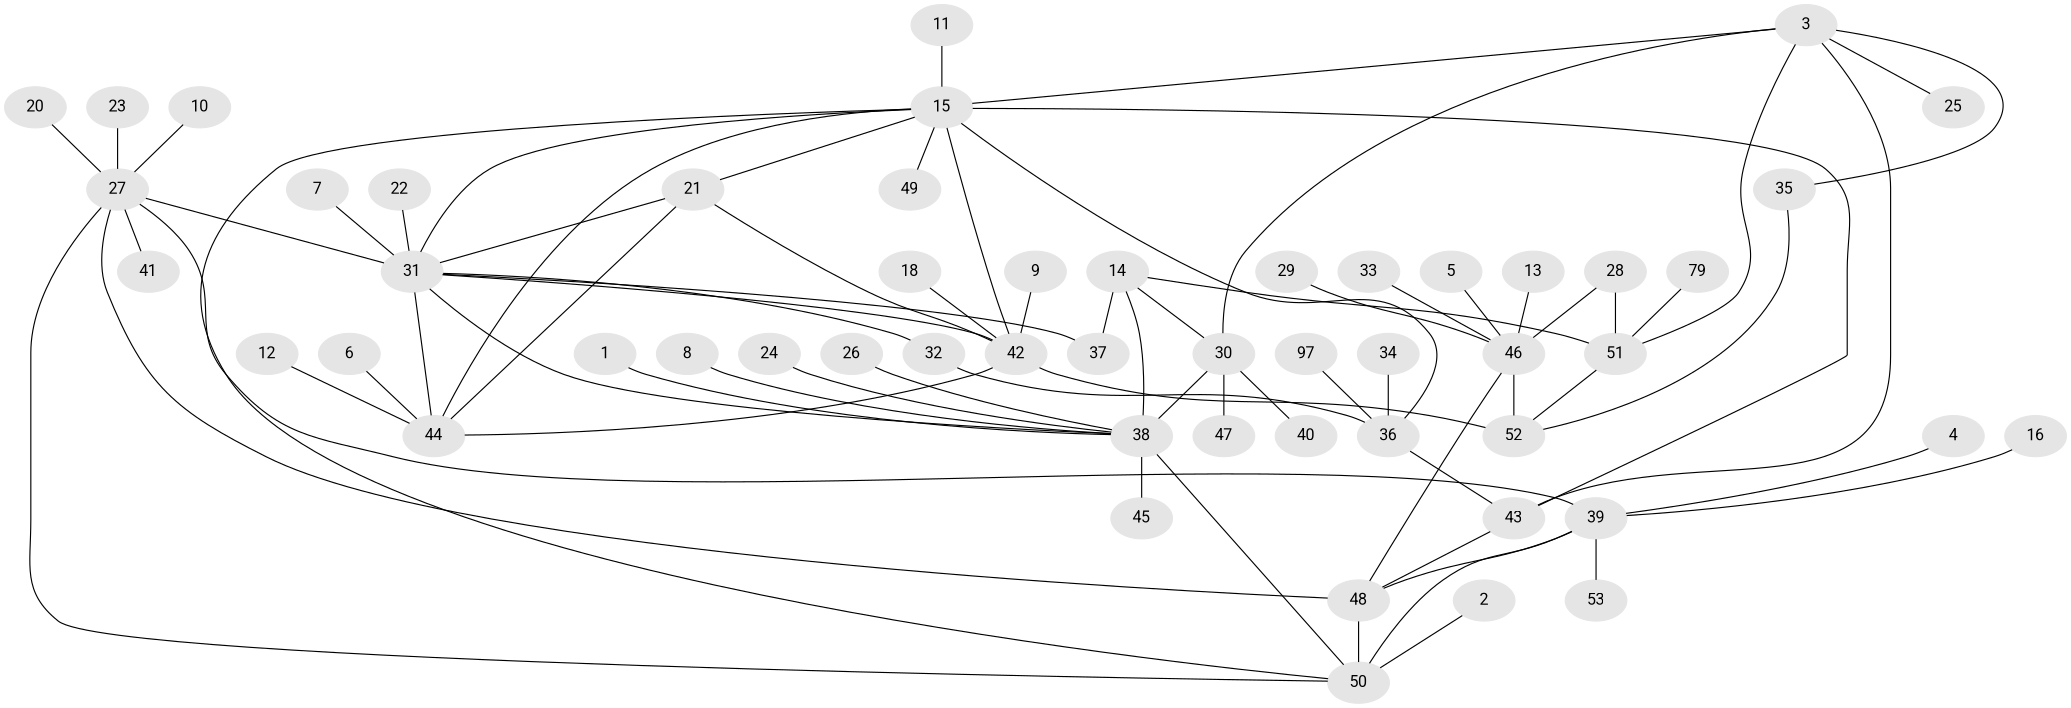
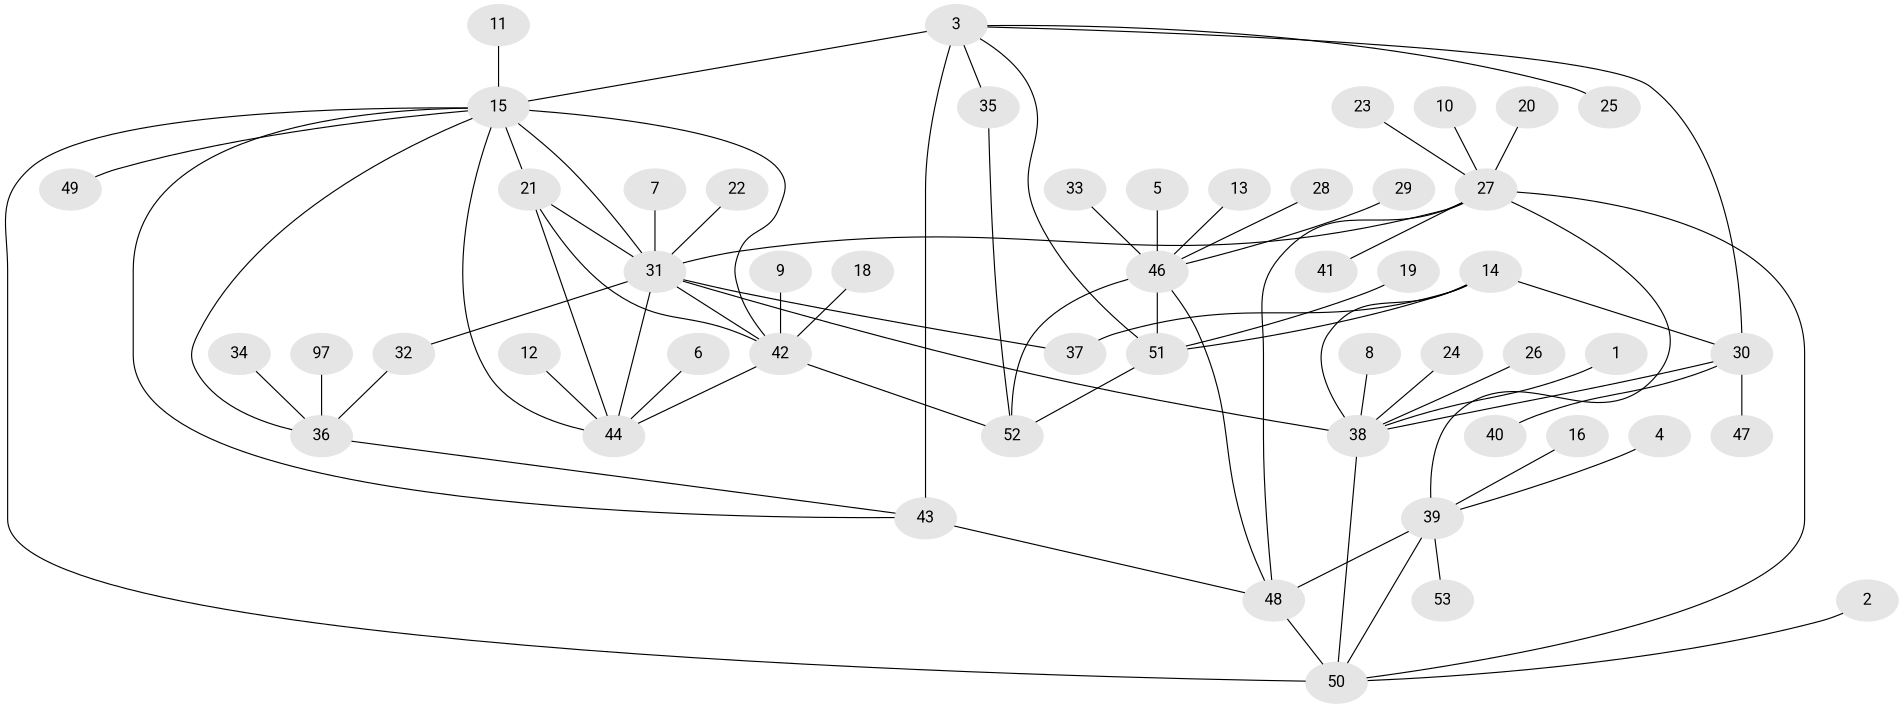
(1698, 272) -> (1408, 272)
(1615, 313) -> (1157, 313)
(1142, 518) -> none
